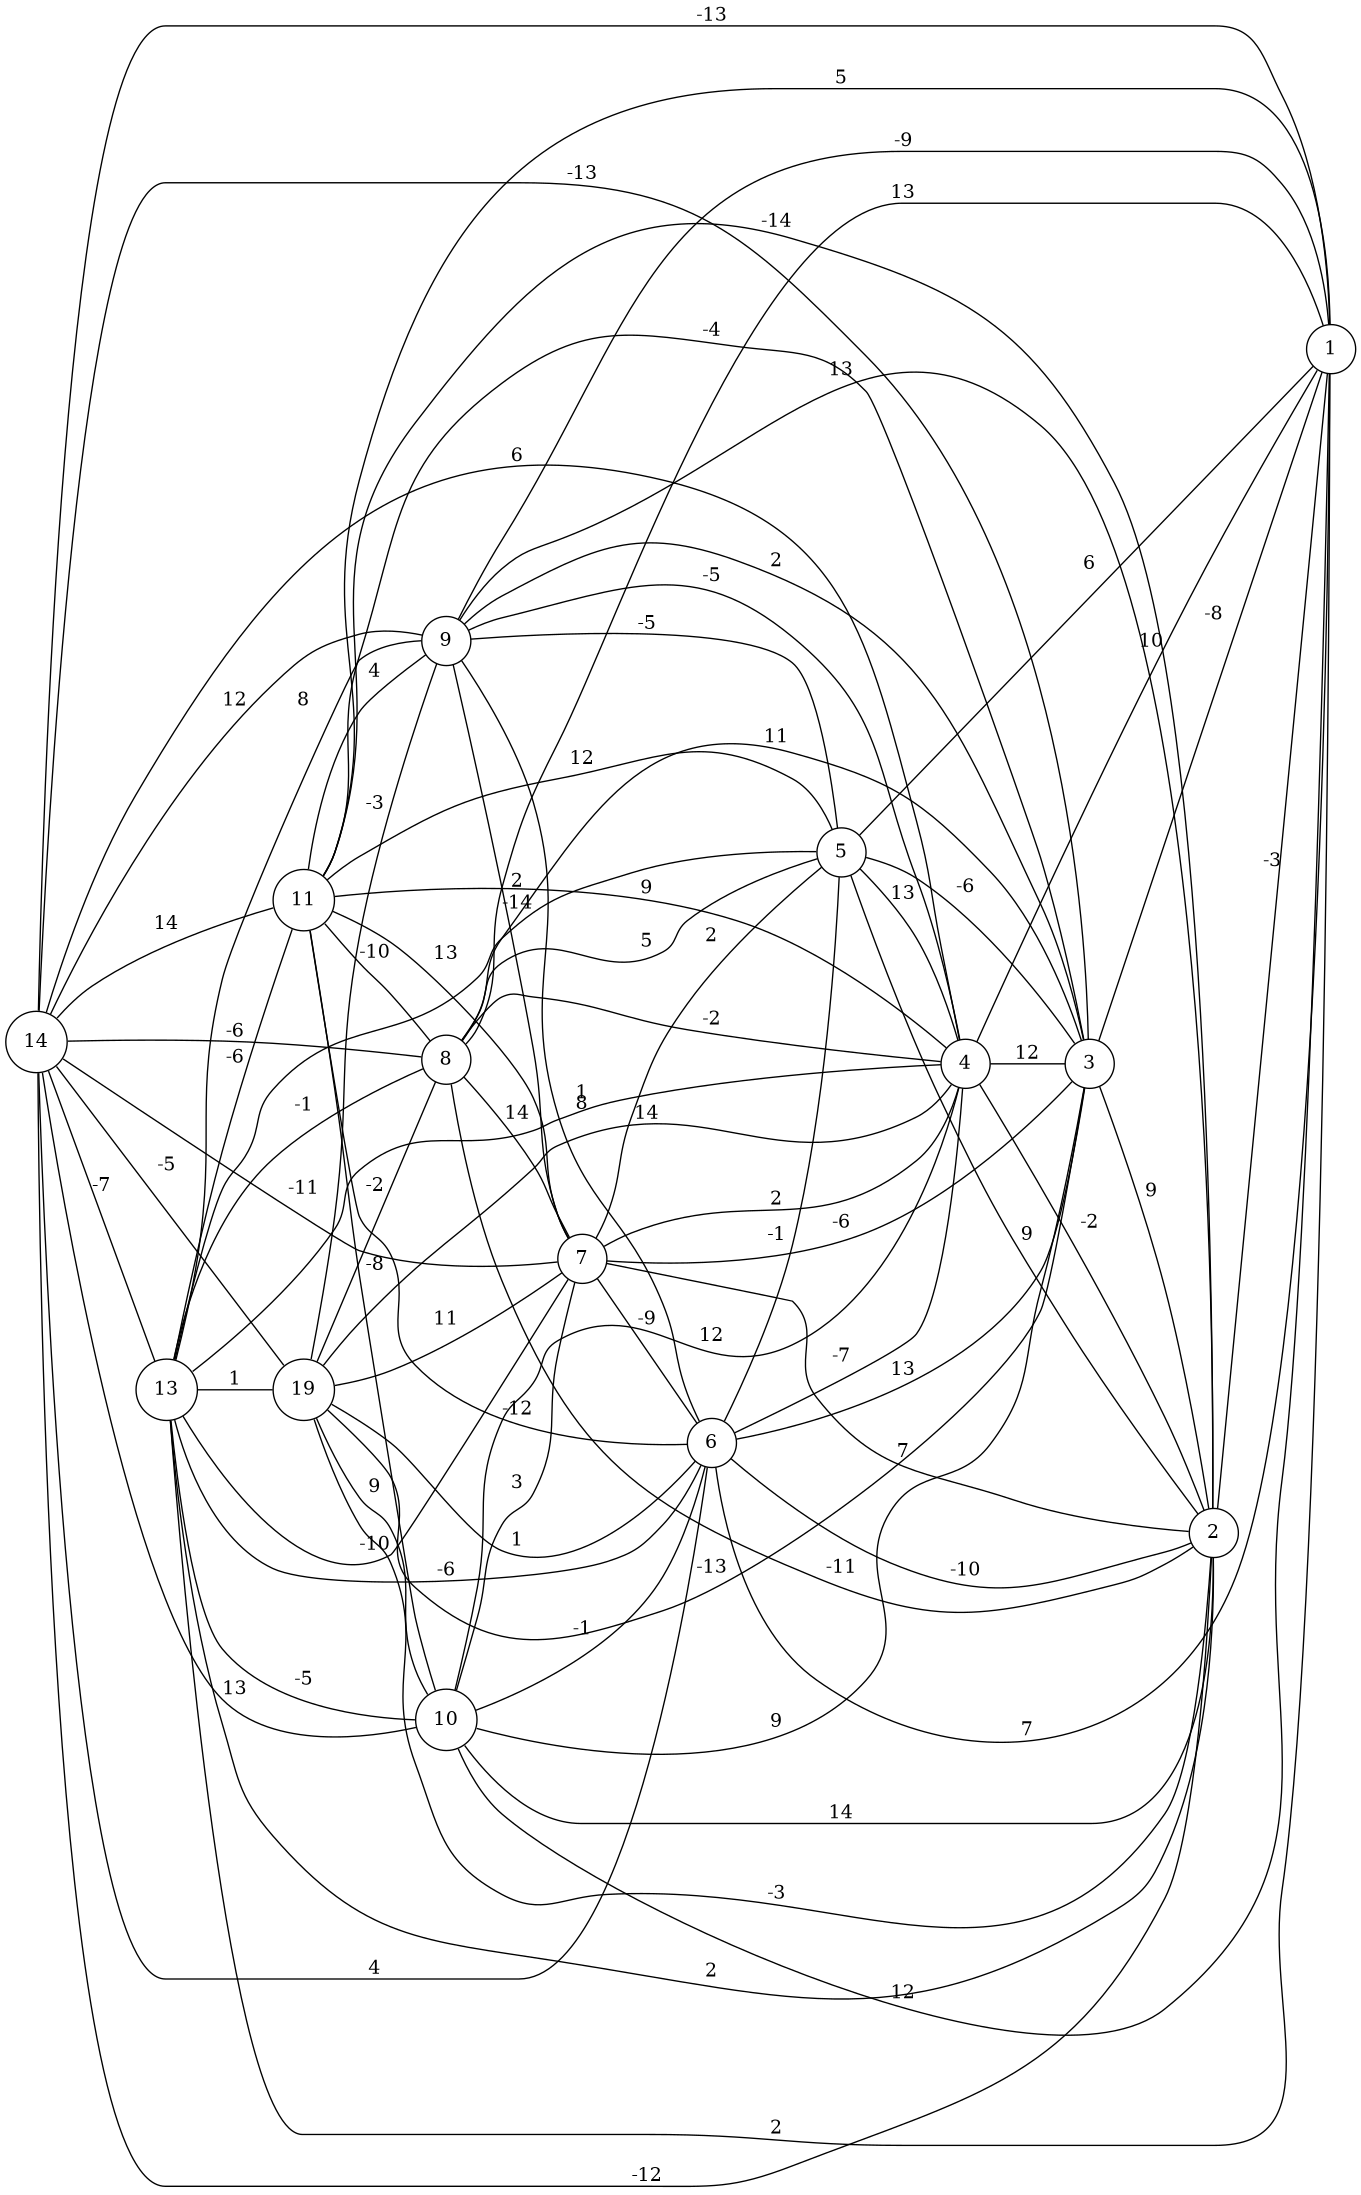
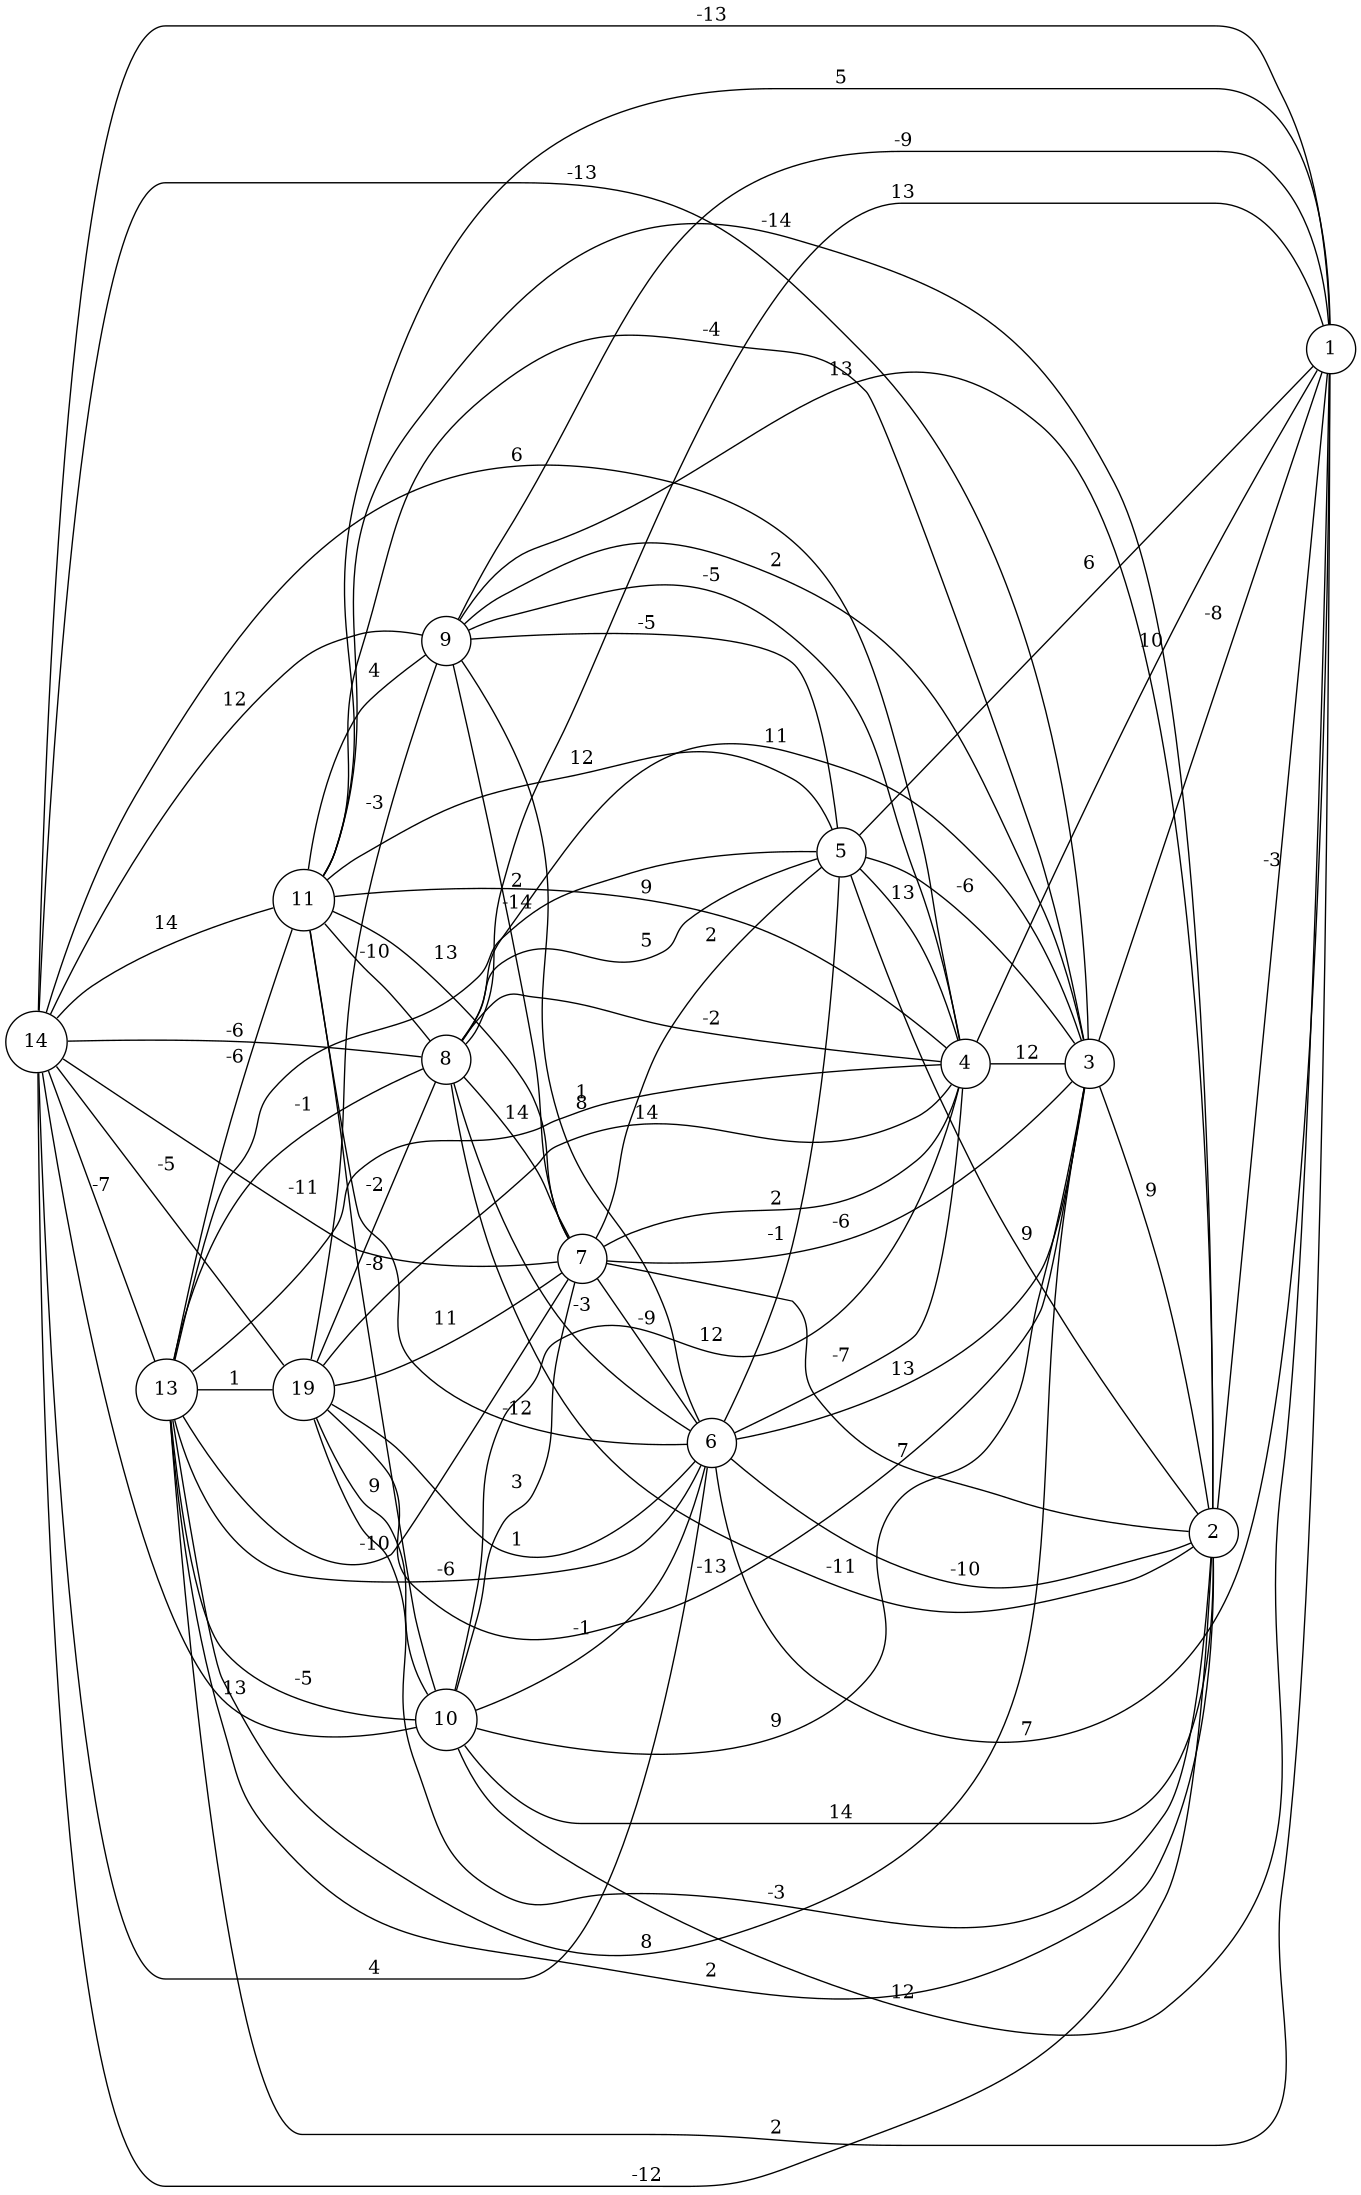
(227, 965) -> (786, 1916)
none -> (530, 1273)
(1100, 1293) -> none
